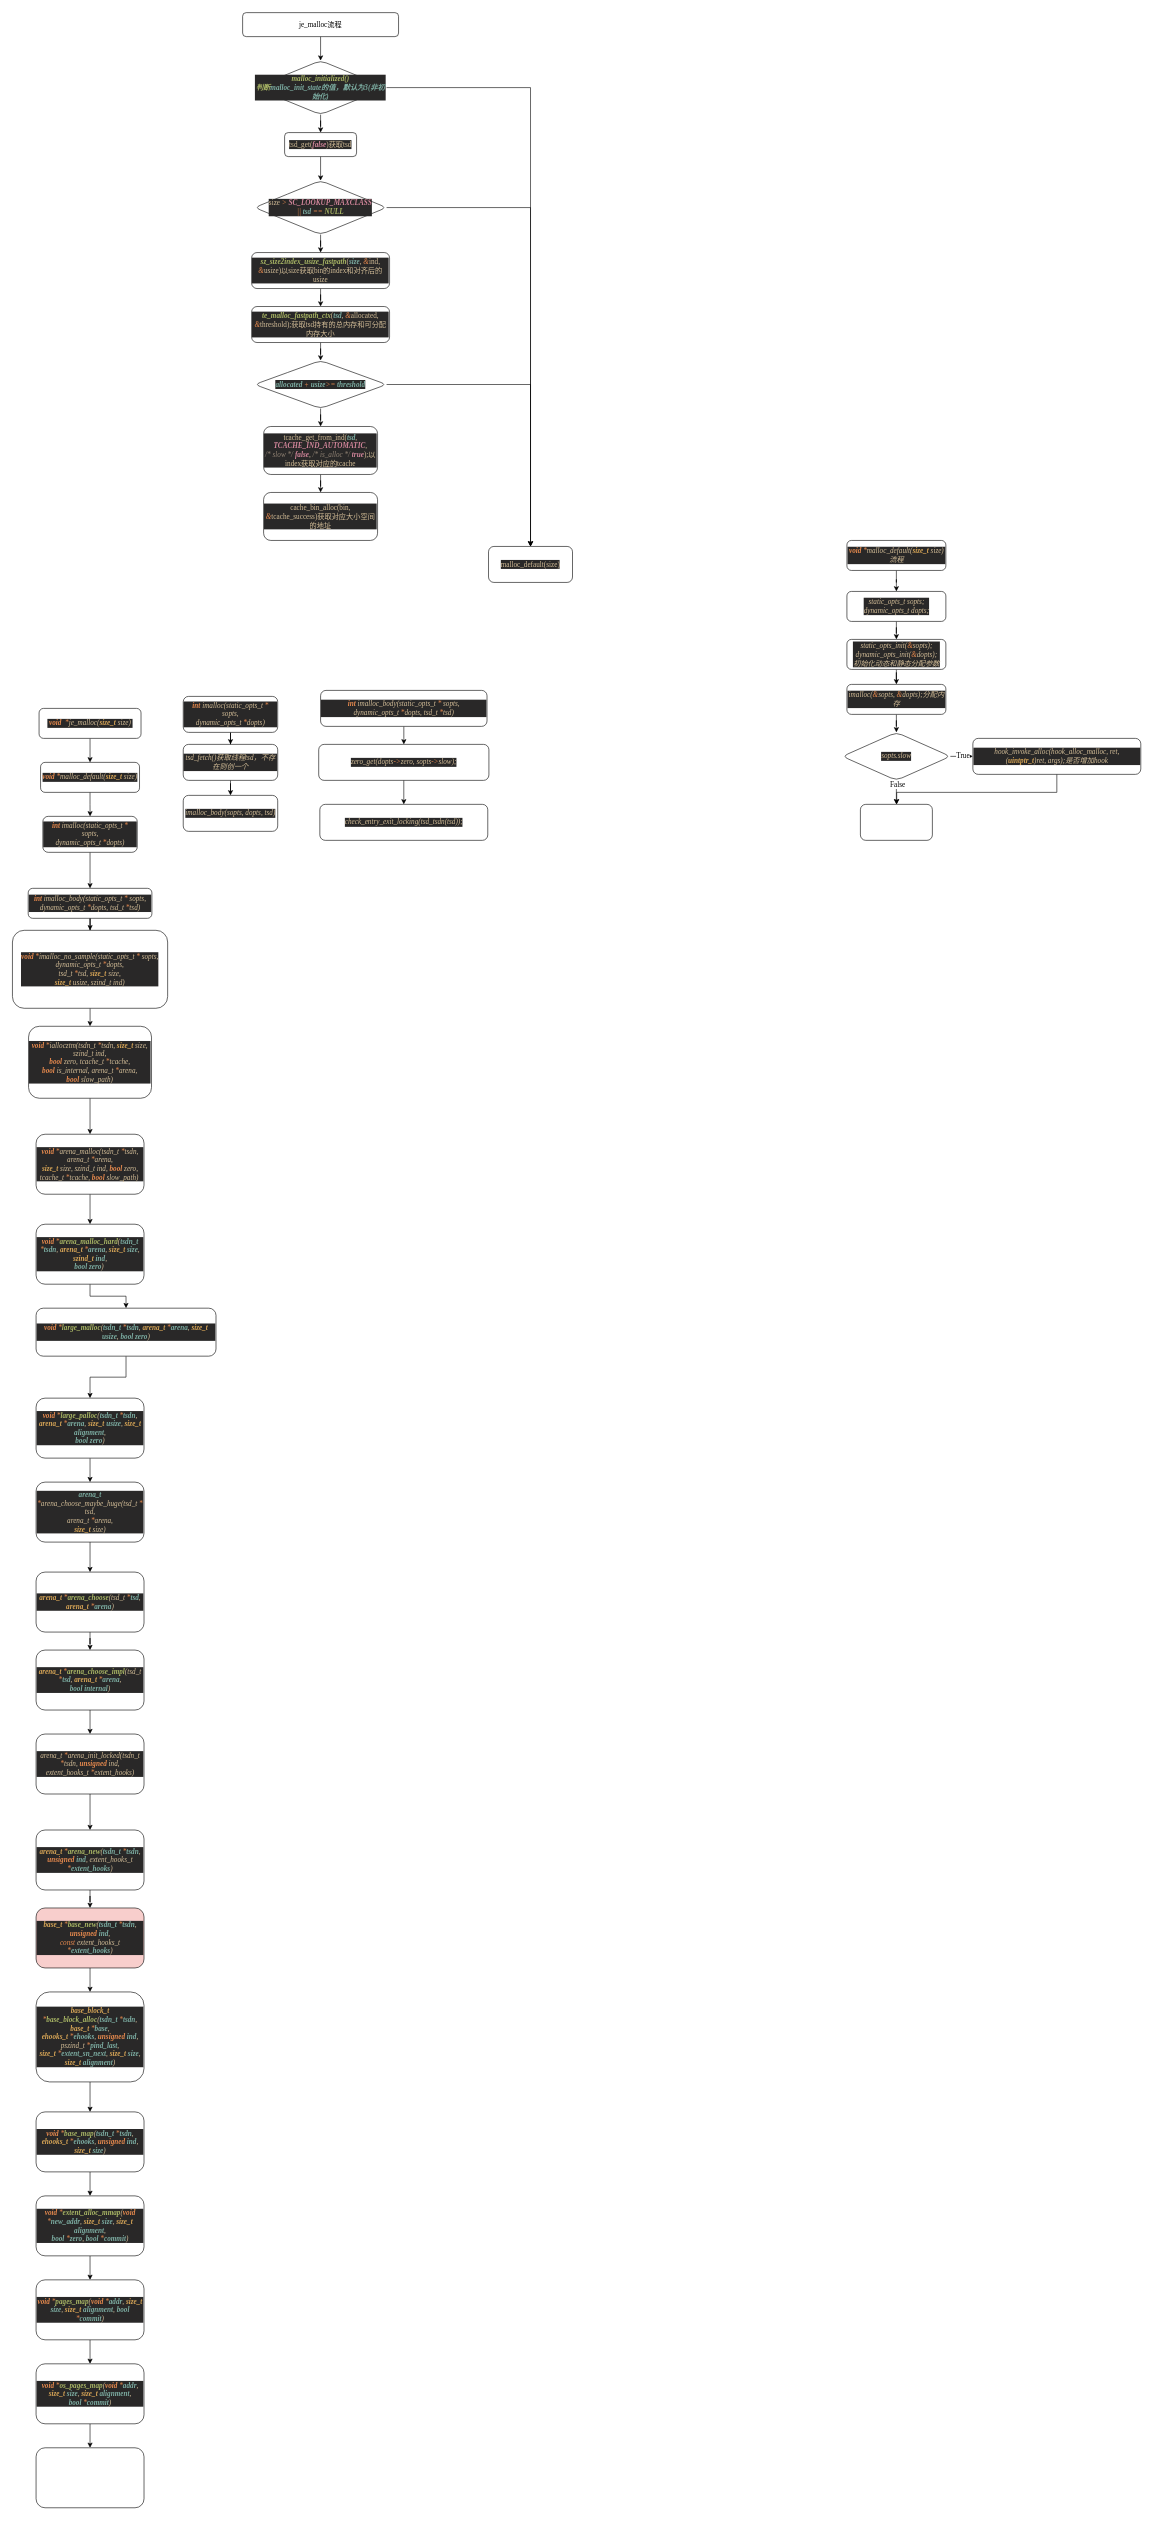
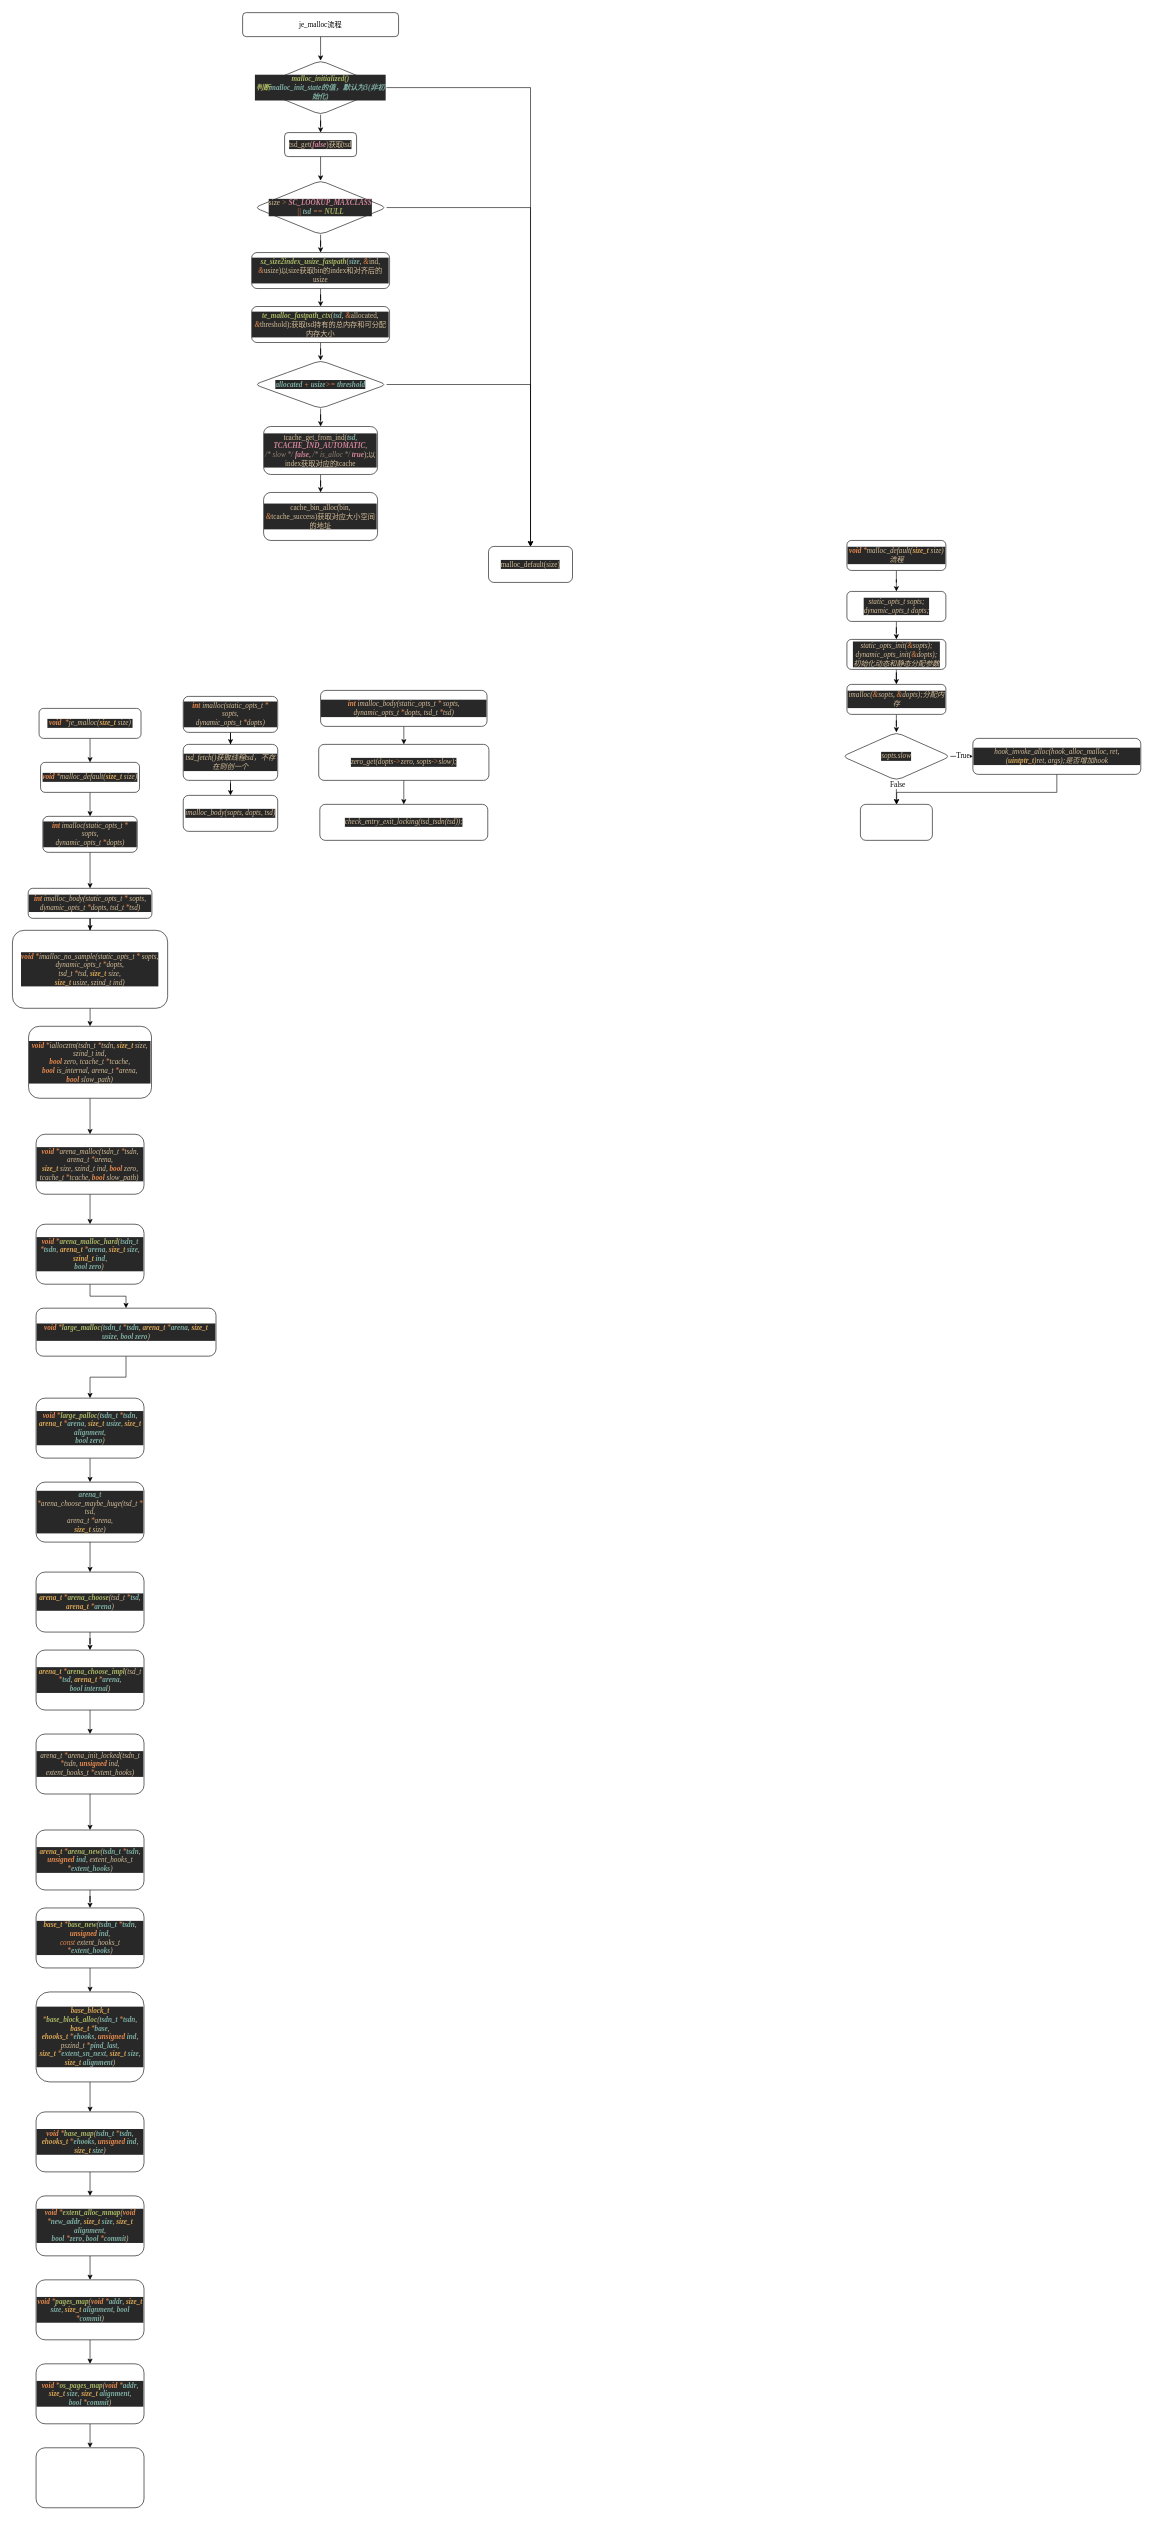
(90, 1938) -> (90, 1938)
